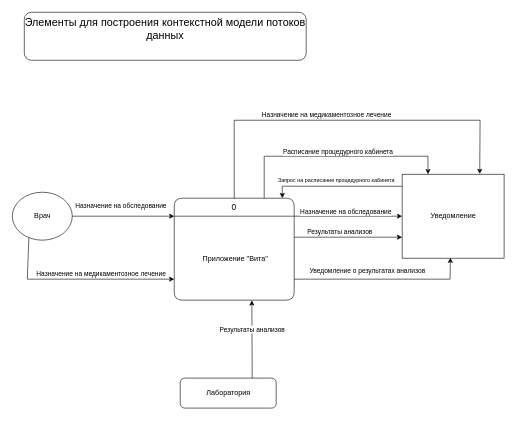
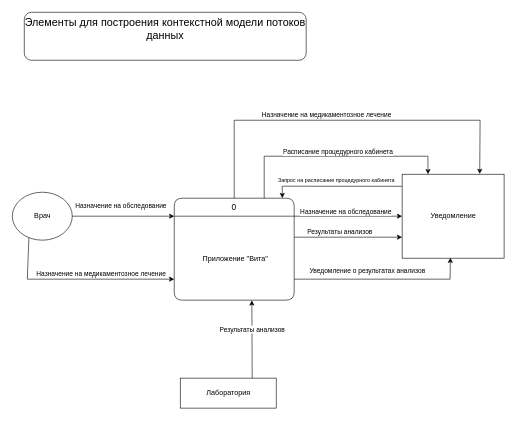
(228, 393) -> (228, 393)
